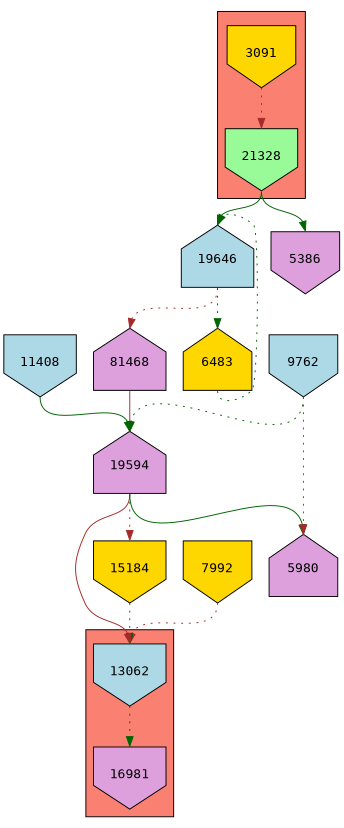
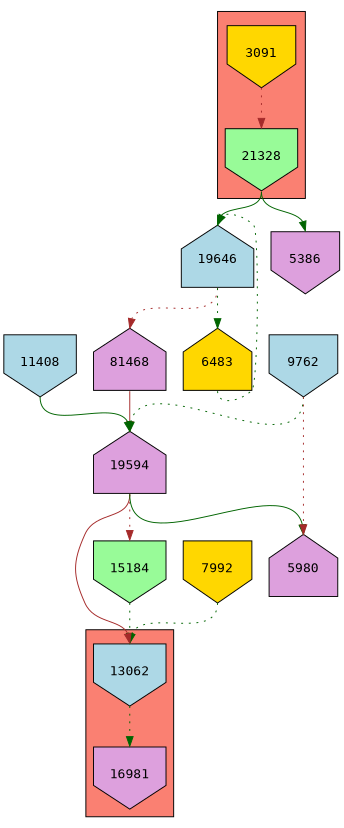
(130, 569) -> (130, 569)
(179, 623) -> (179, 623)
